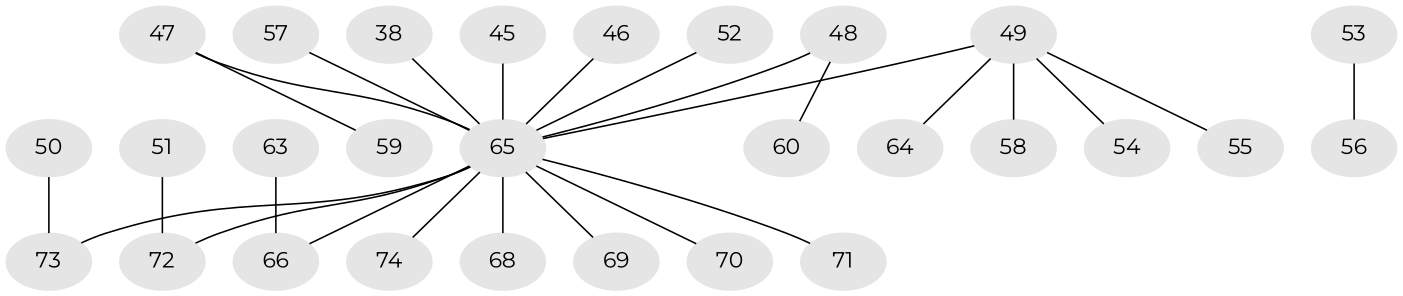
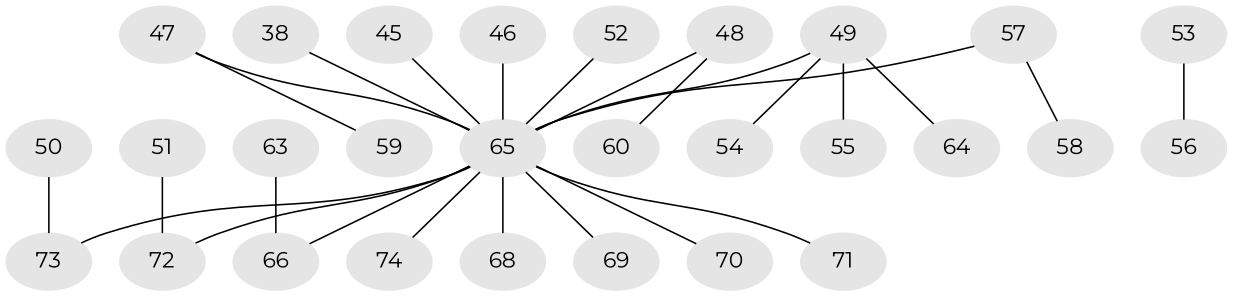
(1014, 92) -> (1042, 92)
